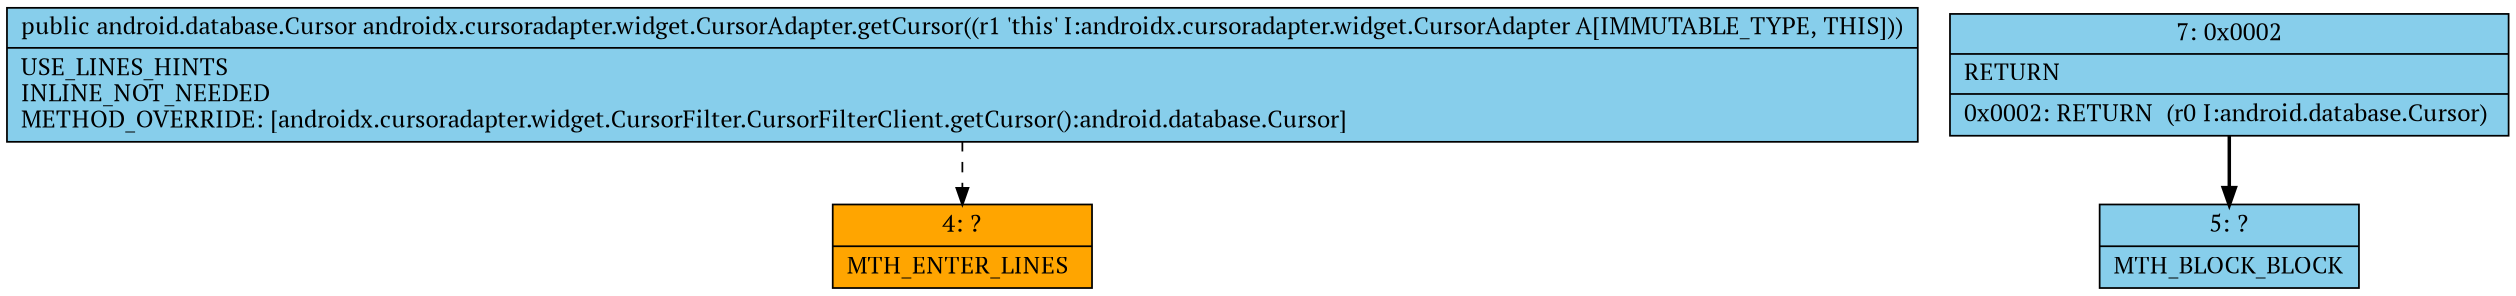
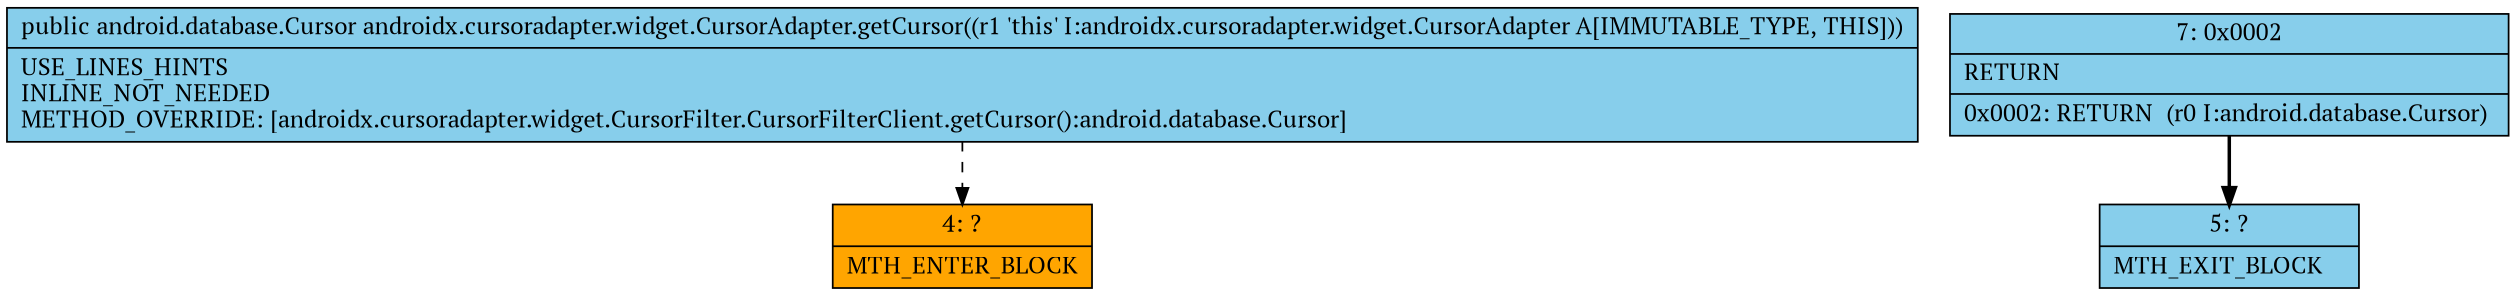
(958, 266) -> (962, 266)
(2229, 266) -> (2219, 266)
